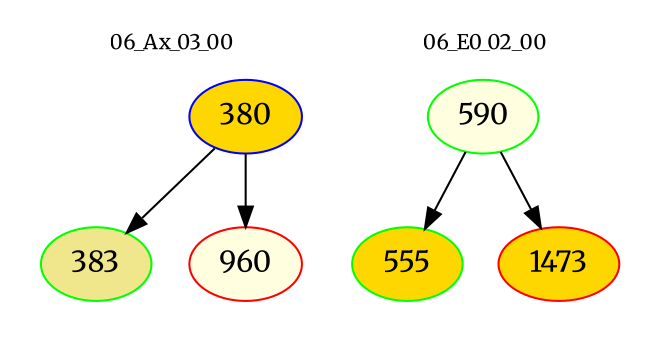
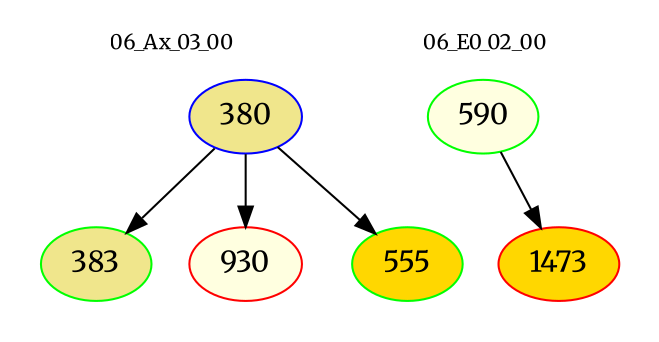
(246, 117) -> (246, 117)
(450, 181) -> (306, 173)
(246, 264) -> (246, 264)
